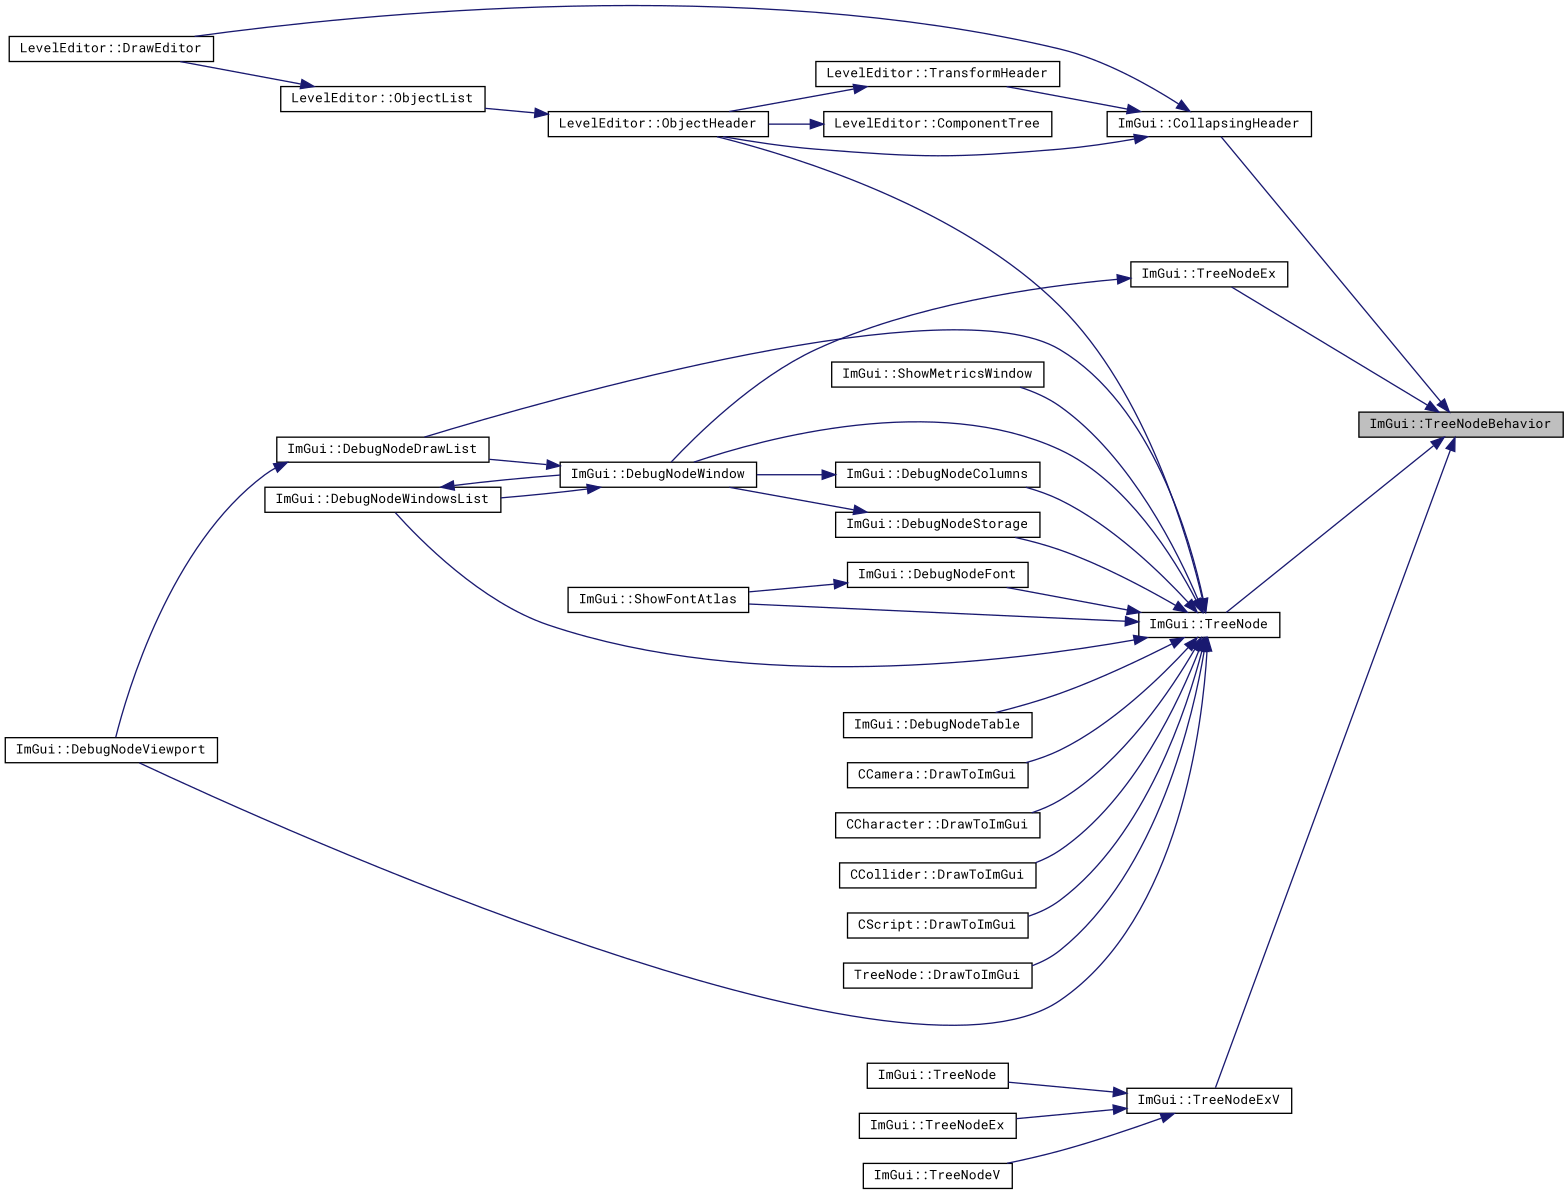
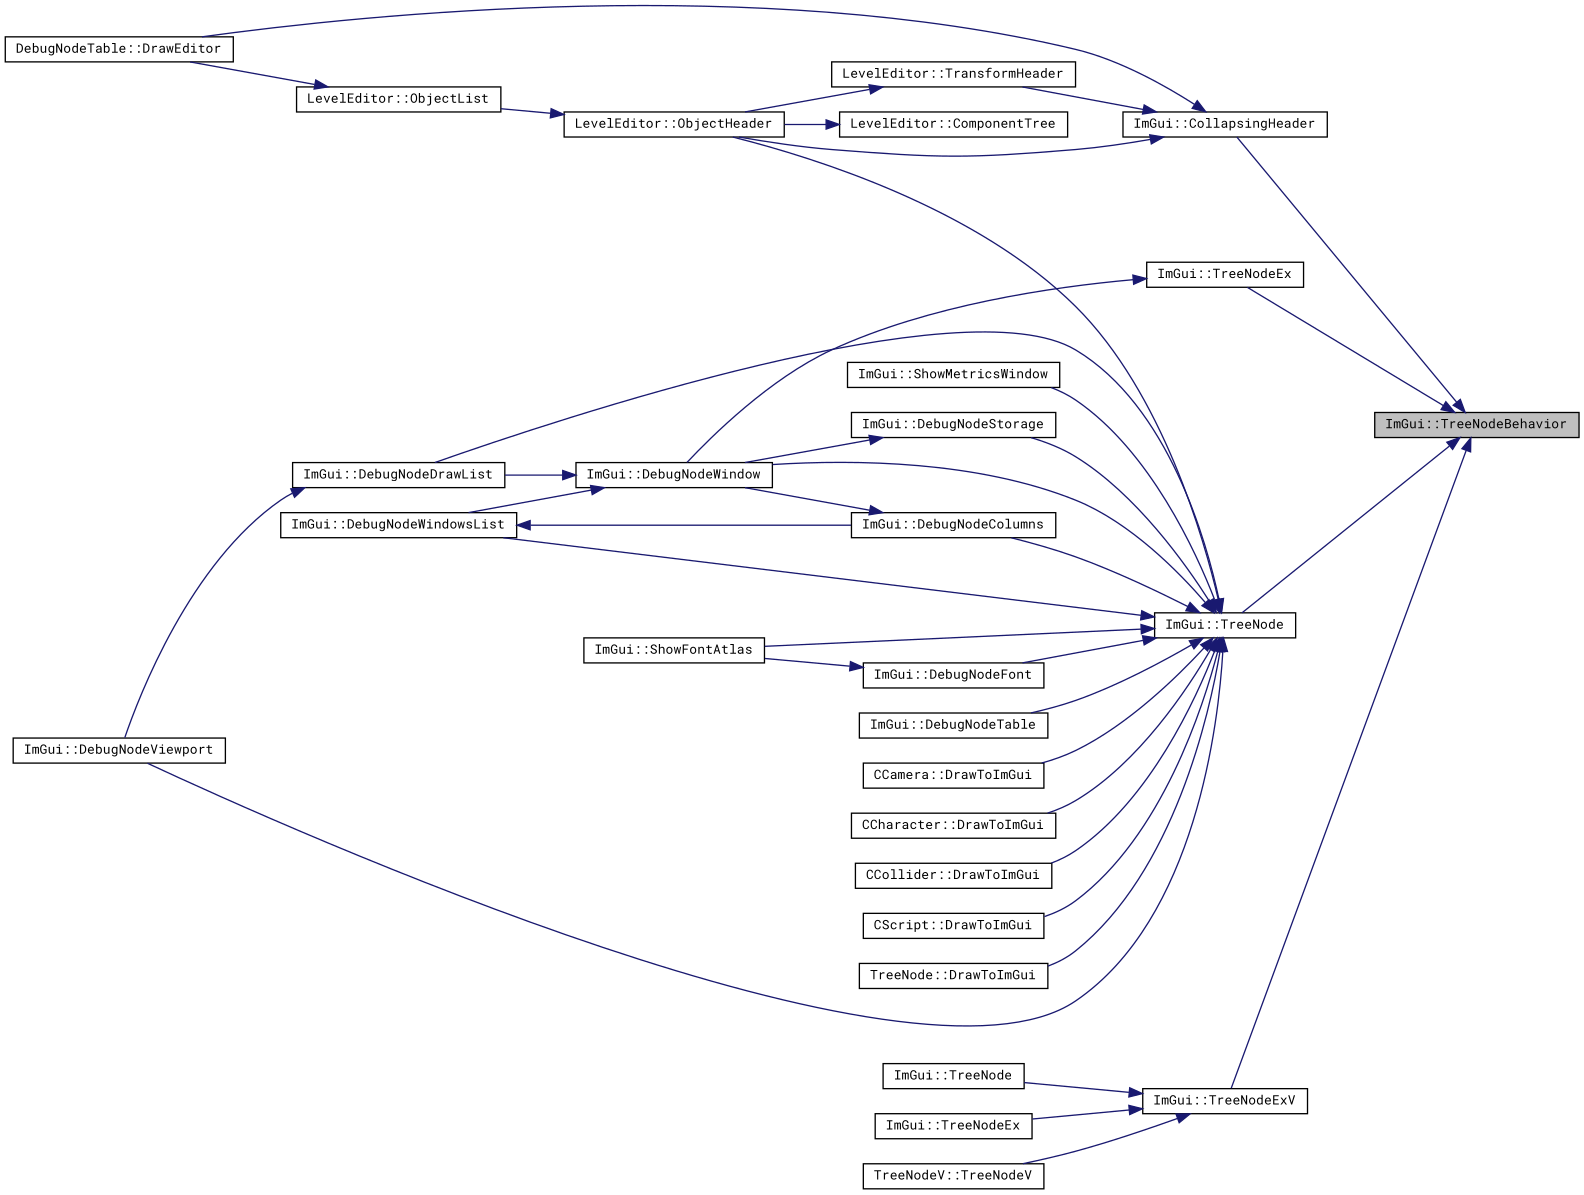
(111, 49) -> (119, 49)
(507, 480) -> (691, 525)
(938, 1176) -> (954, 1176)
